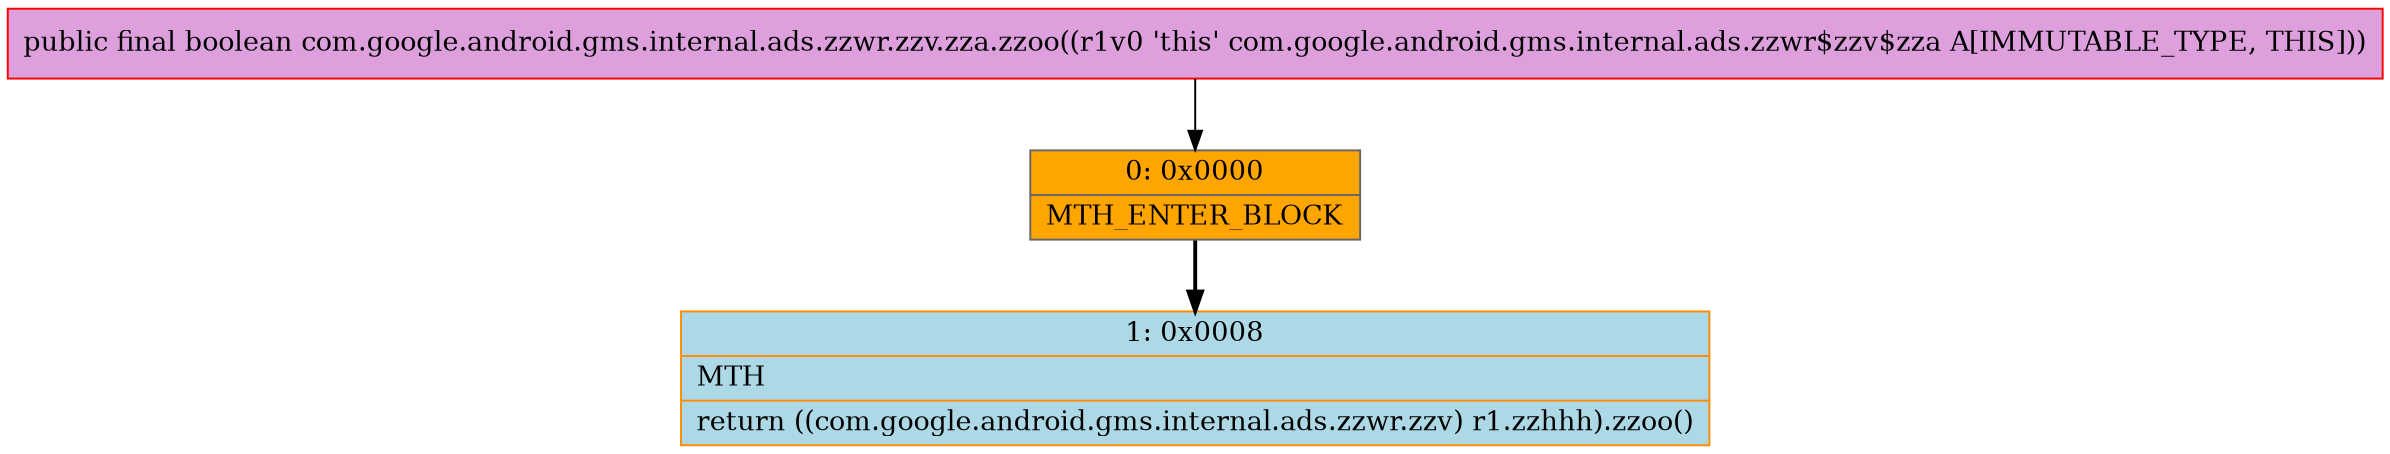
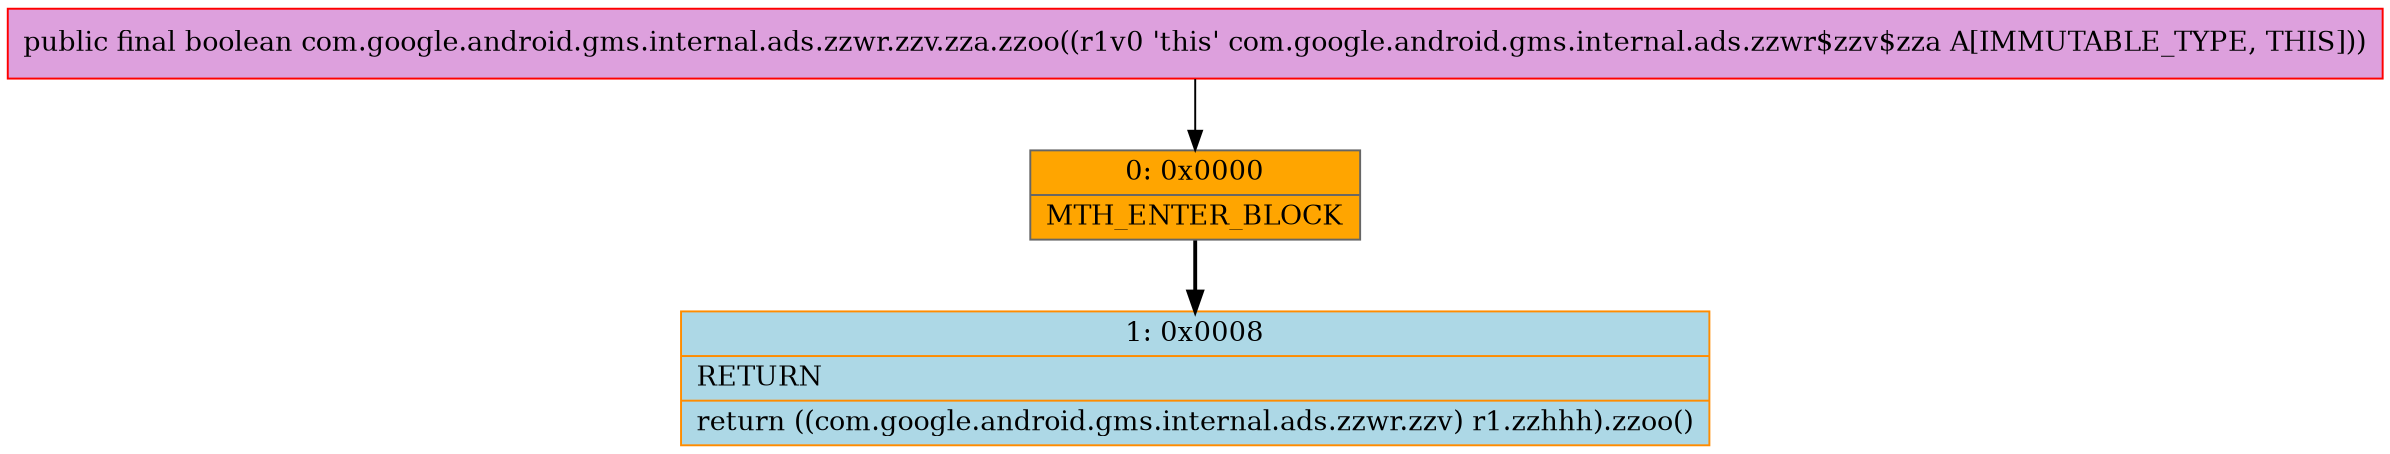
(731, 377) -> (760, 377)
